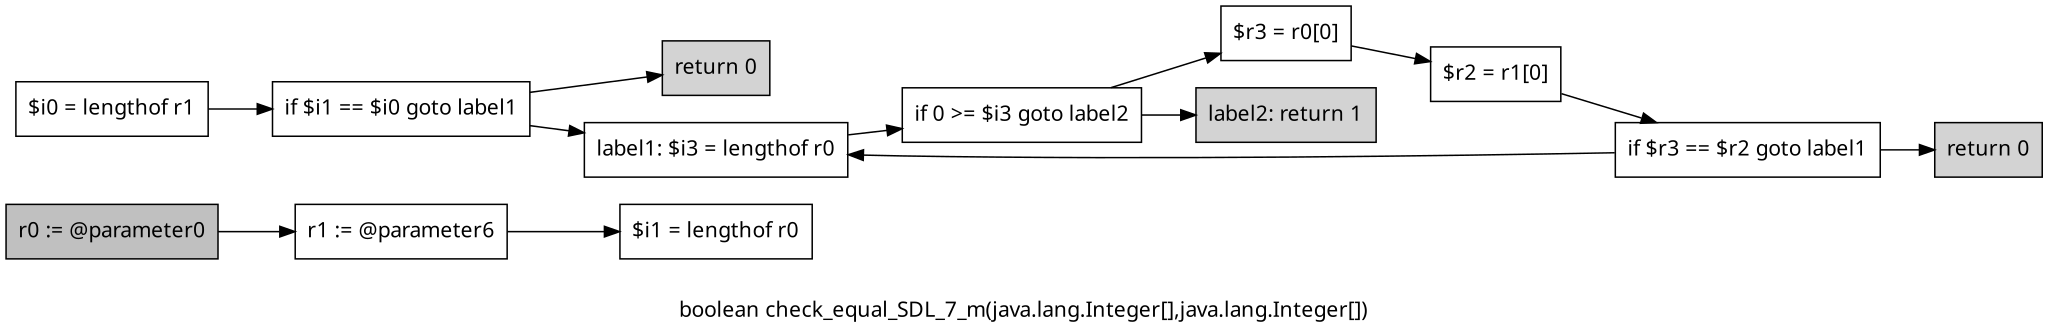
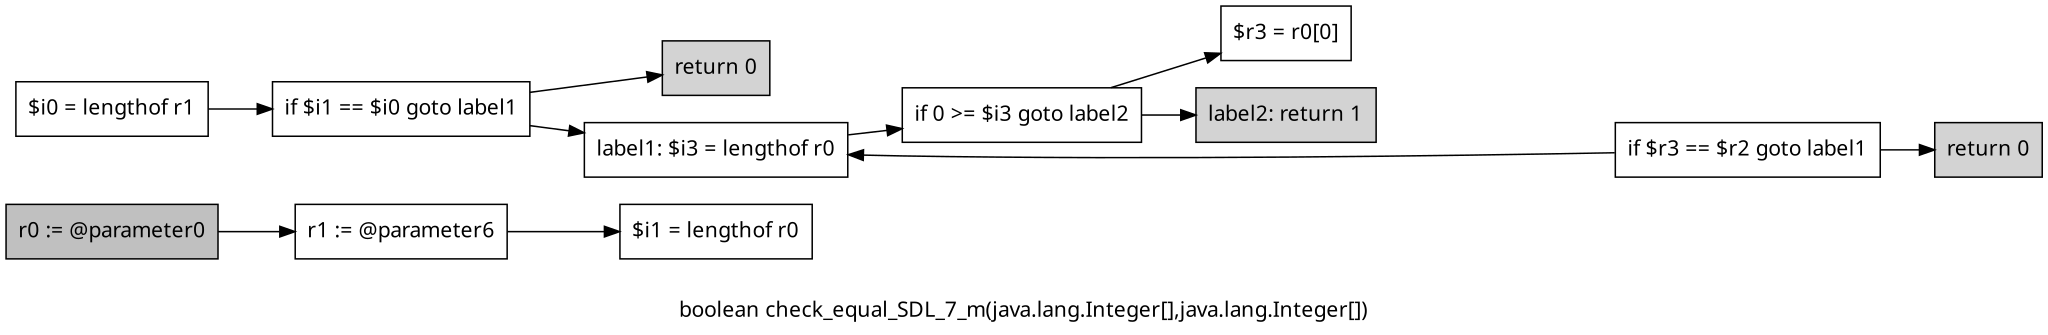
(1496, 74) -> none
